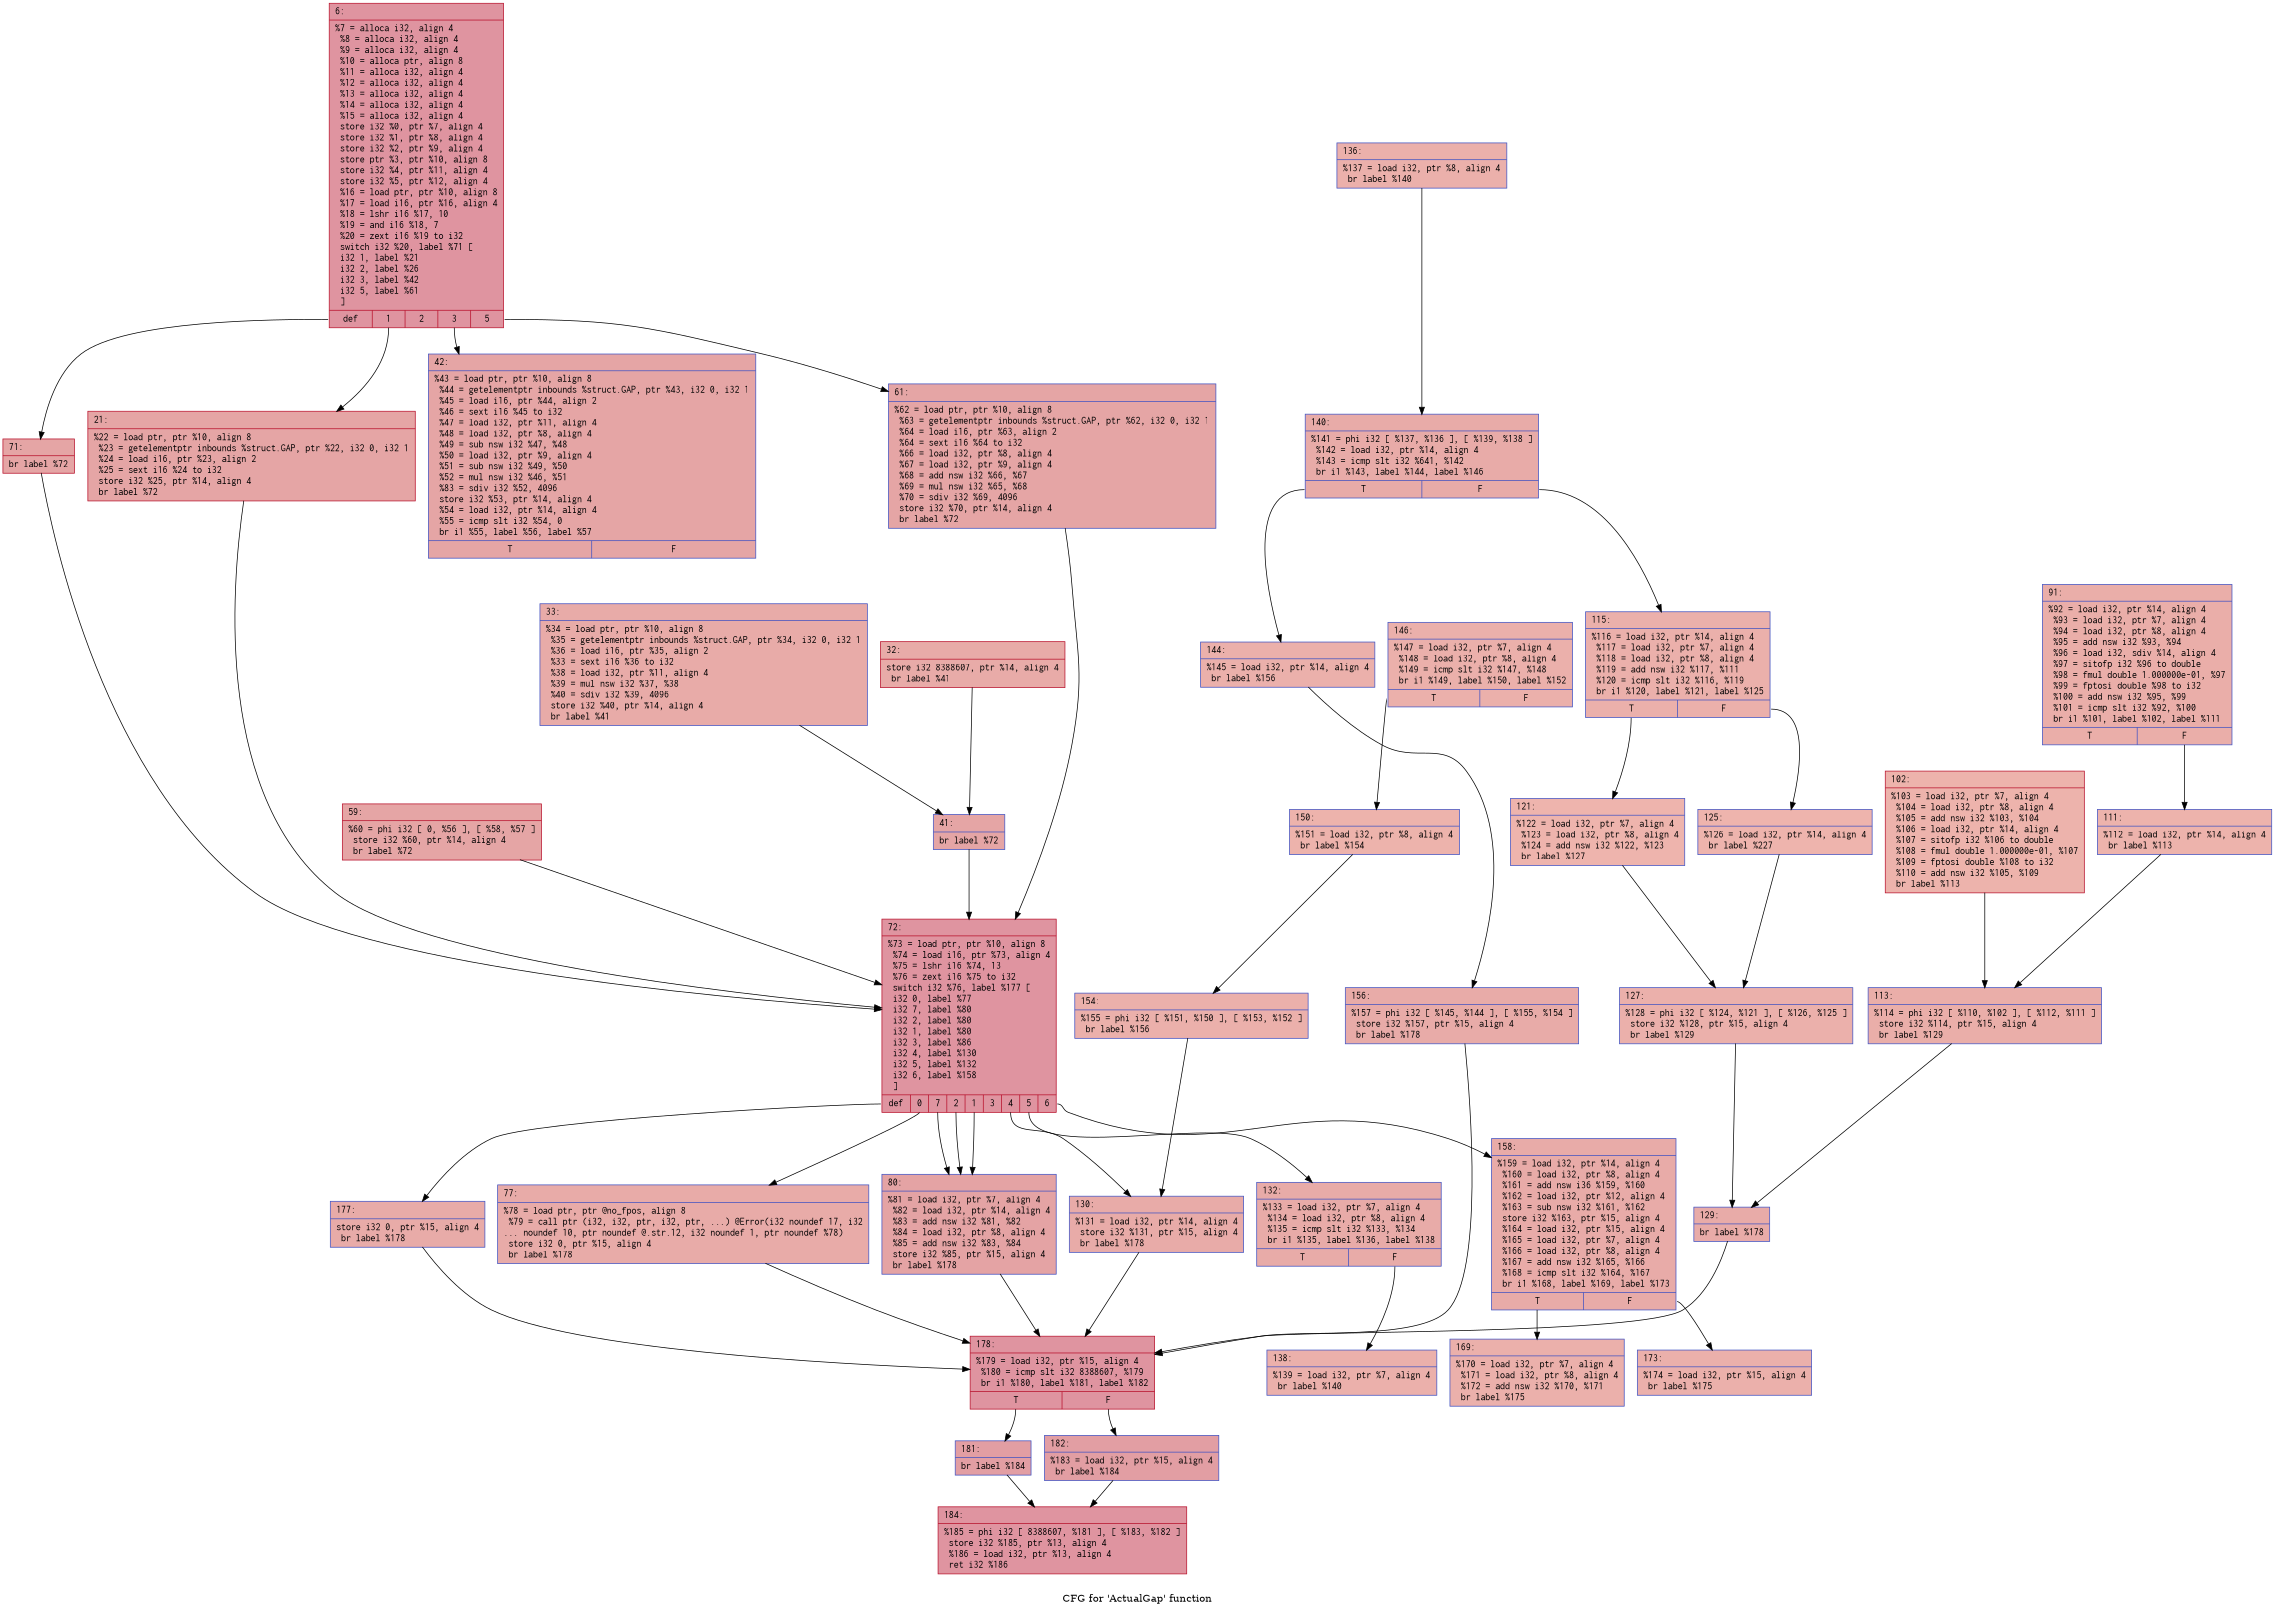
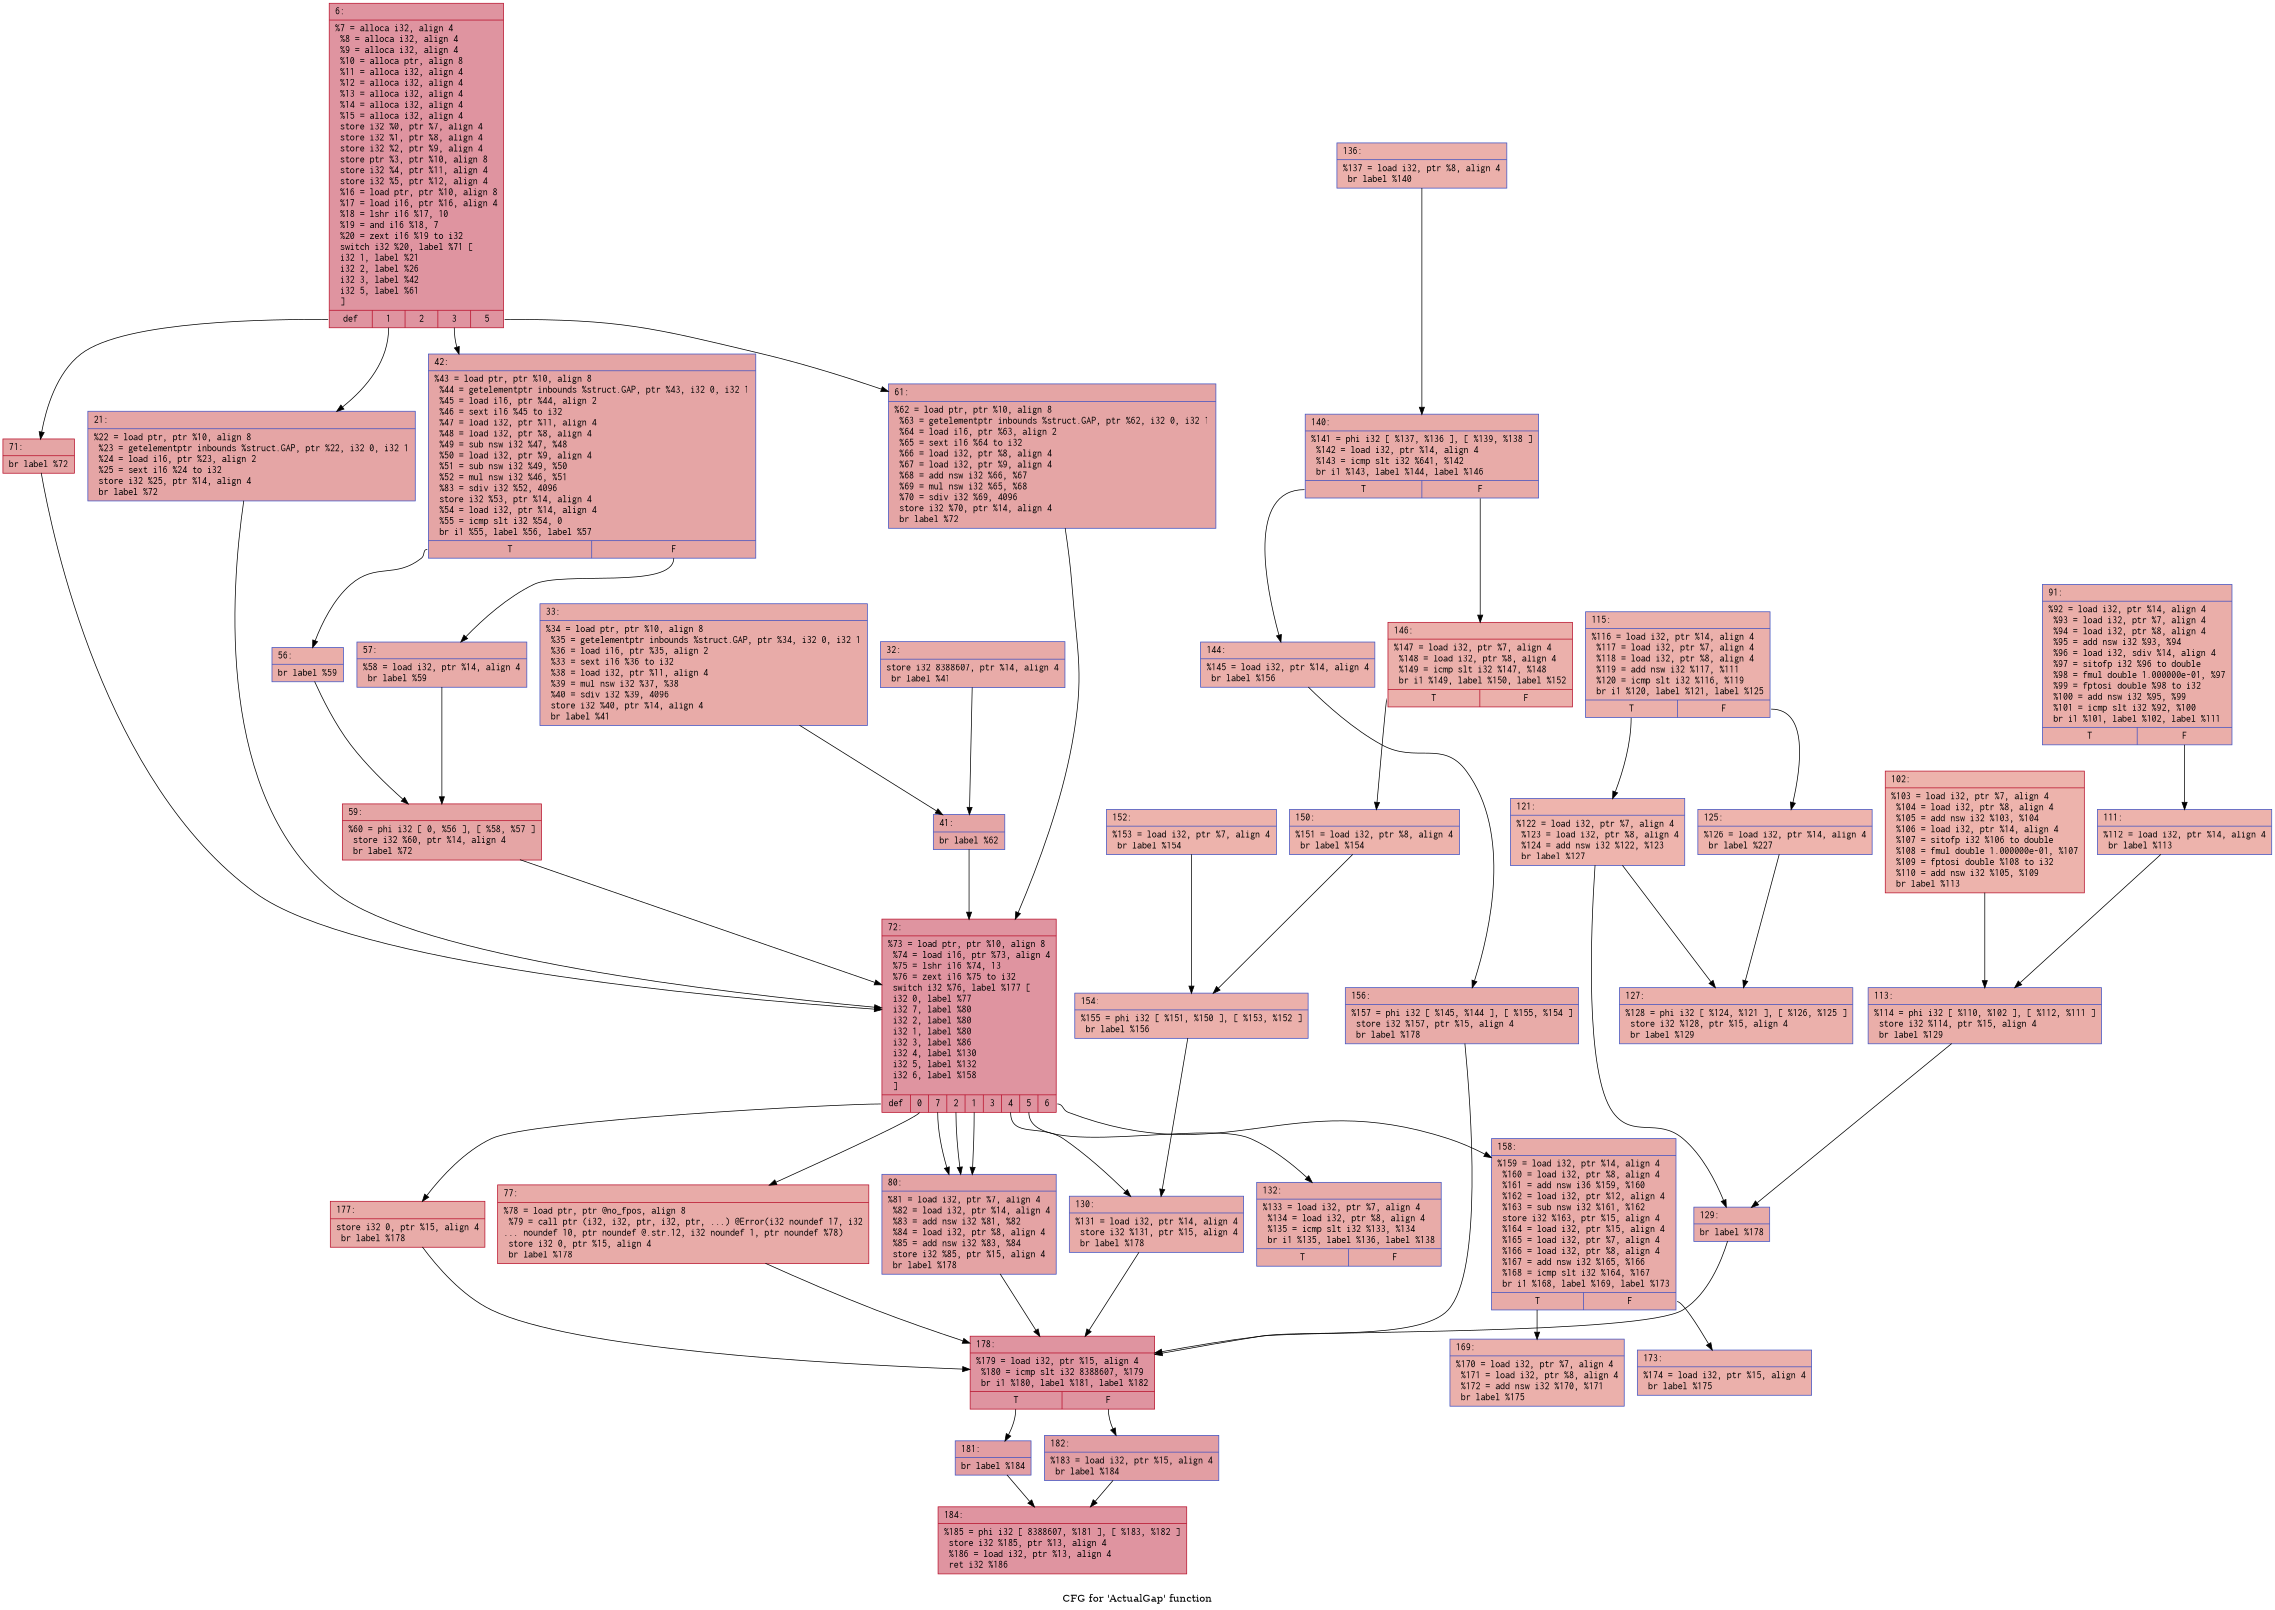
(958, 443) -> (958, 443)
(252, 456) -> (252, 456)
(1615, 529) -> (1480, 557)
none -> (308, 665)
none -> (442, 665)
(973, 665) -> (973, 665)
(1480, 665) -> (1480, 665)
none -> (1191, 832)
(969, 840) -> (969, 840)
(1734, 1122) -> (1598, 1066)
(408, 1224) -> (408, 1224)
(683, 1224) -> (683, 1224)
(1352, 1373) -> none
